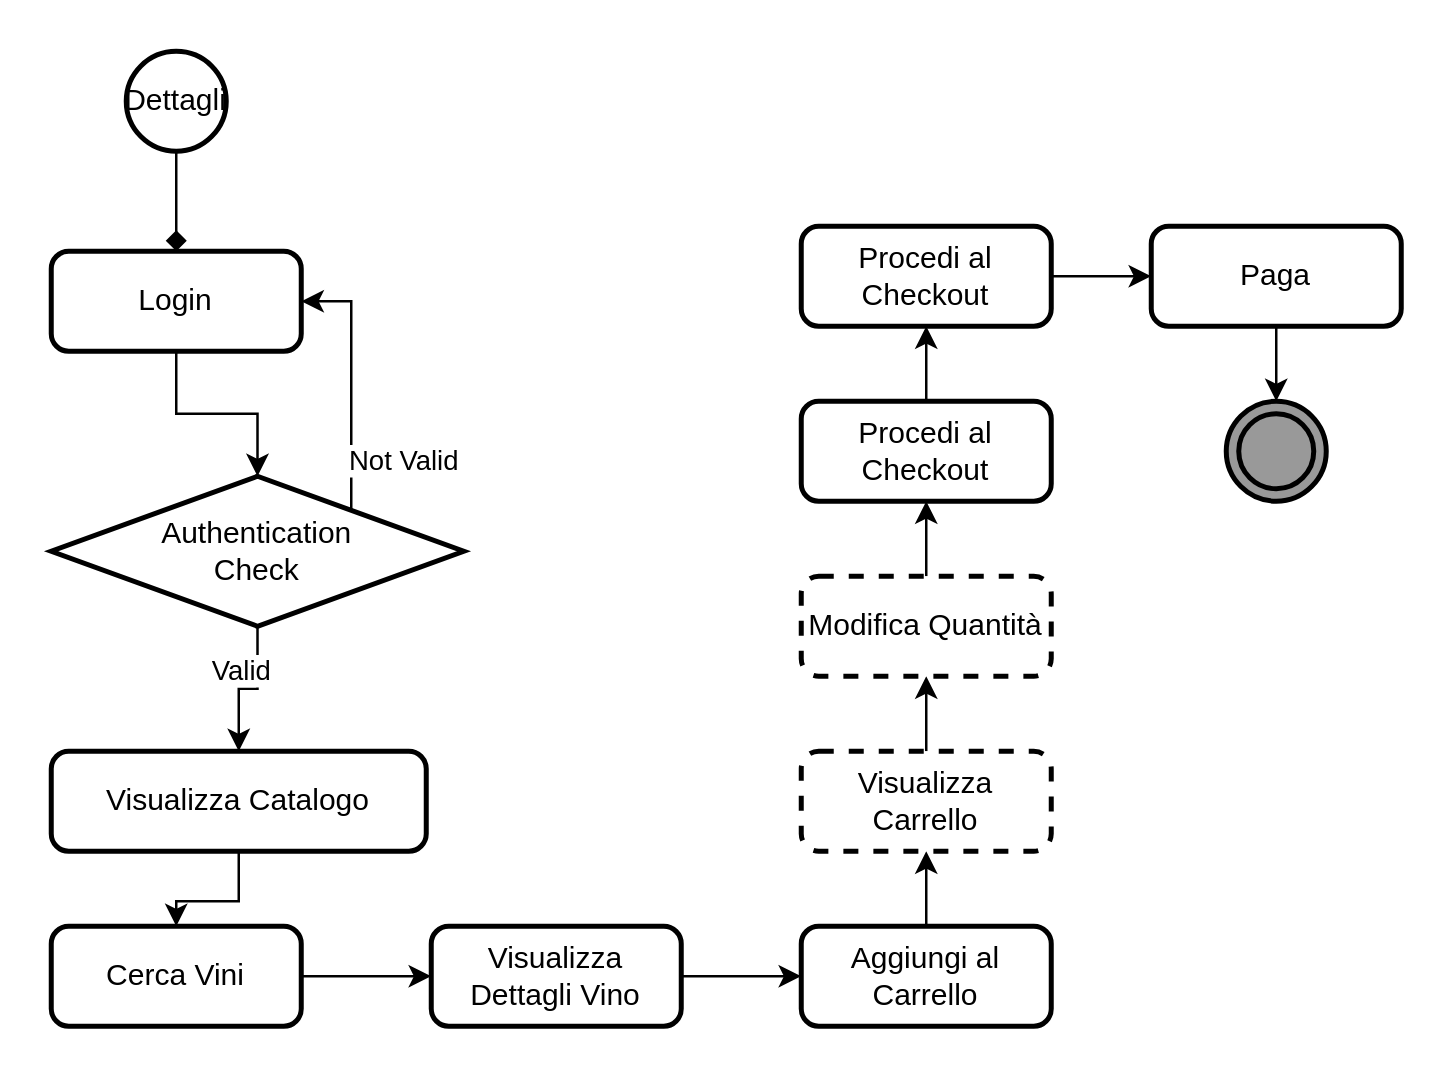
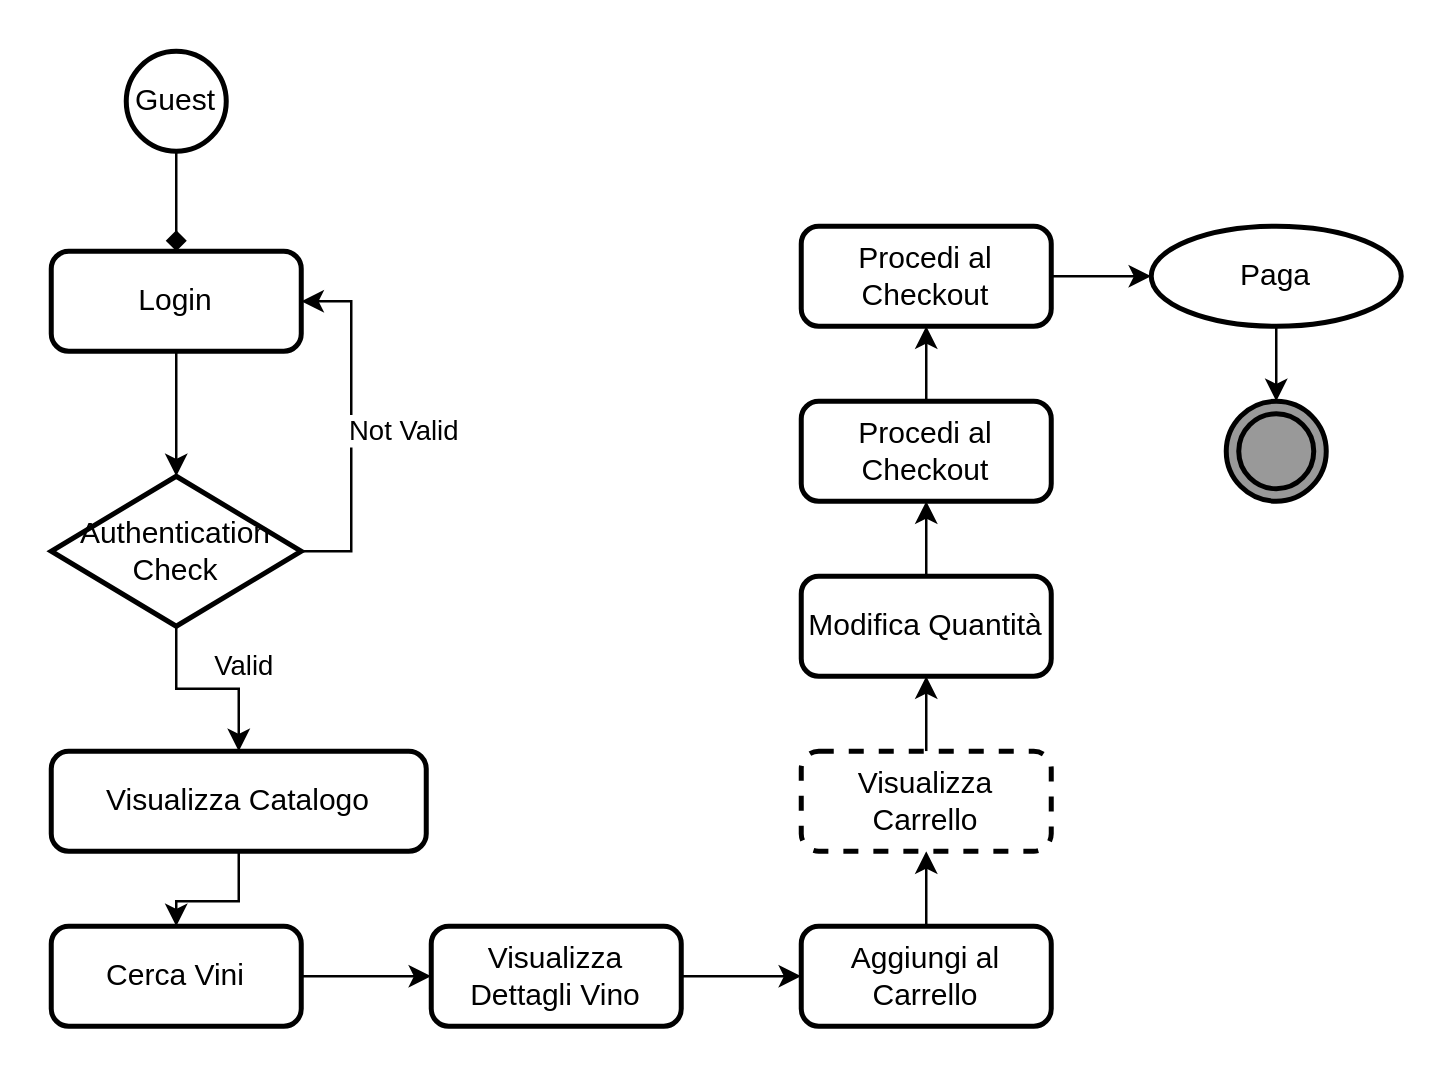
(176, 101) -> (176, 101)
(1276, 276) -> (1276, 276)
(258, 551) -> (176, 551)
(926, 626) -> (926, 626)
